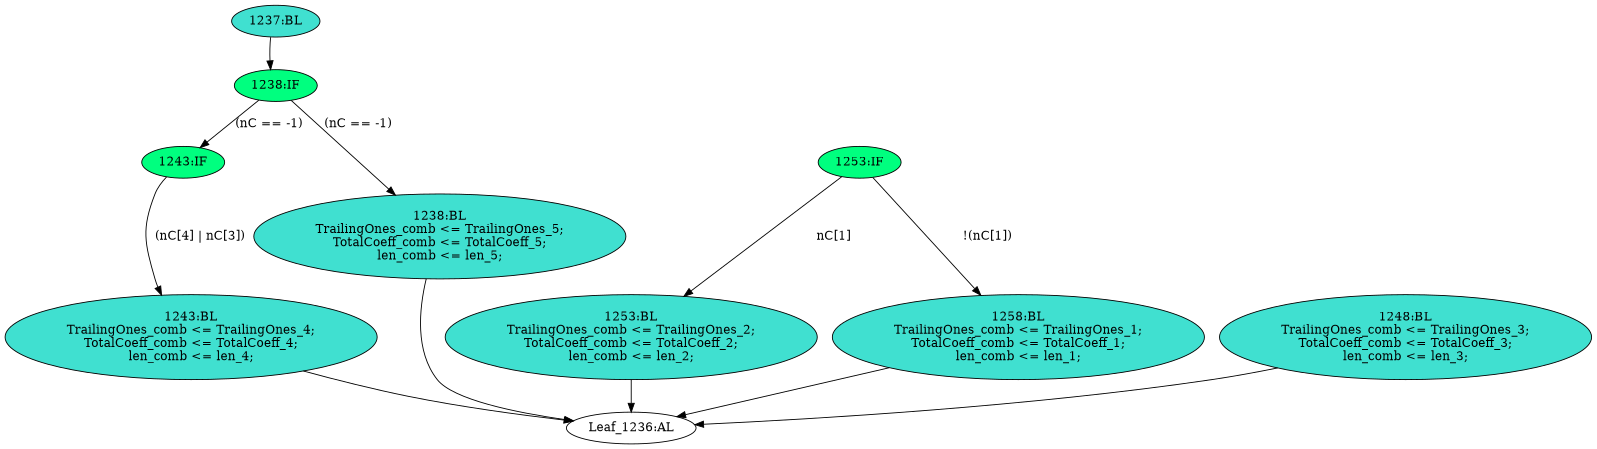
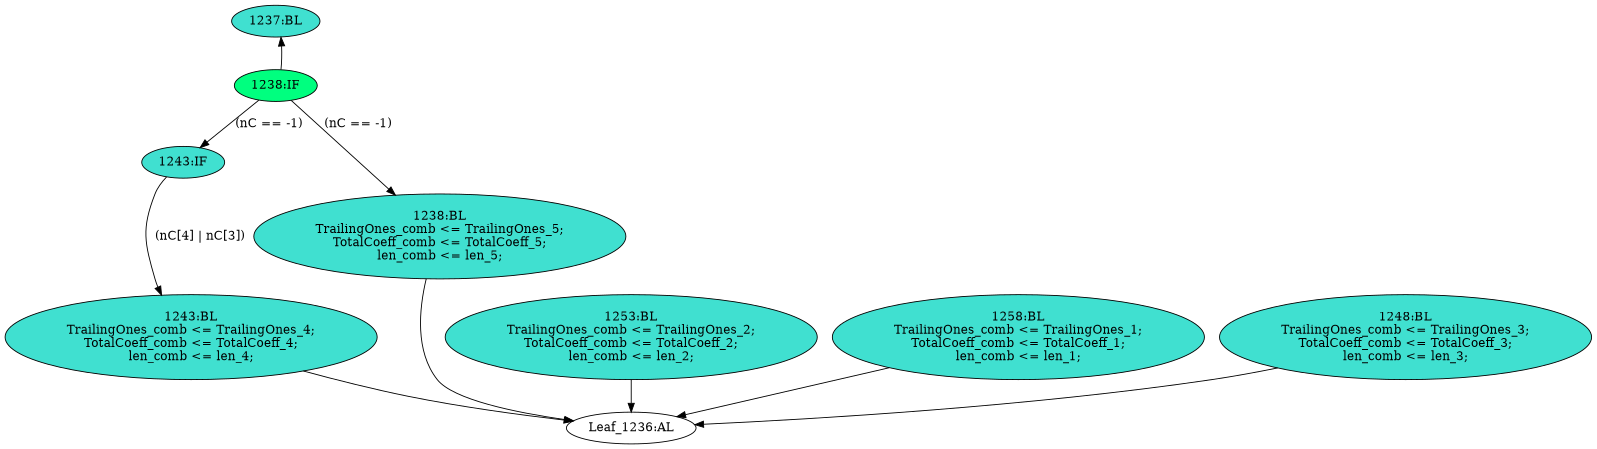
(270, 49) -> (282, 58)
(183, 162) -> (183, 162)
(860, 162) -> none
